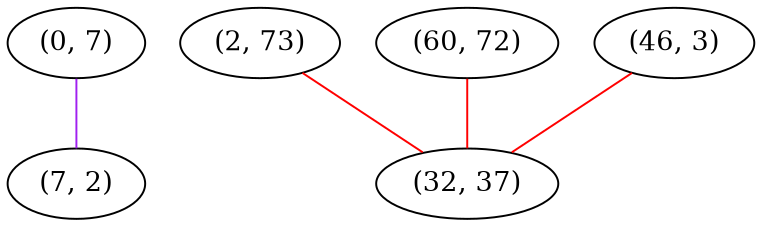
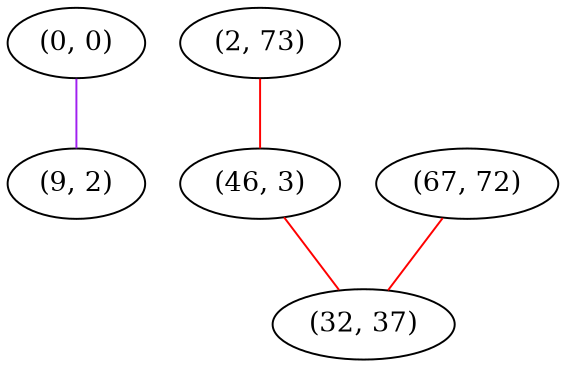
(76, 43) -> (76, 43)
(467, 43) -> (467, 184)
(363, 113) -> (260, 114)
(76, 184) -> (76, 184)
